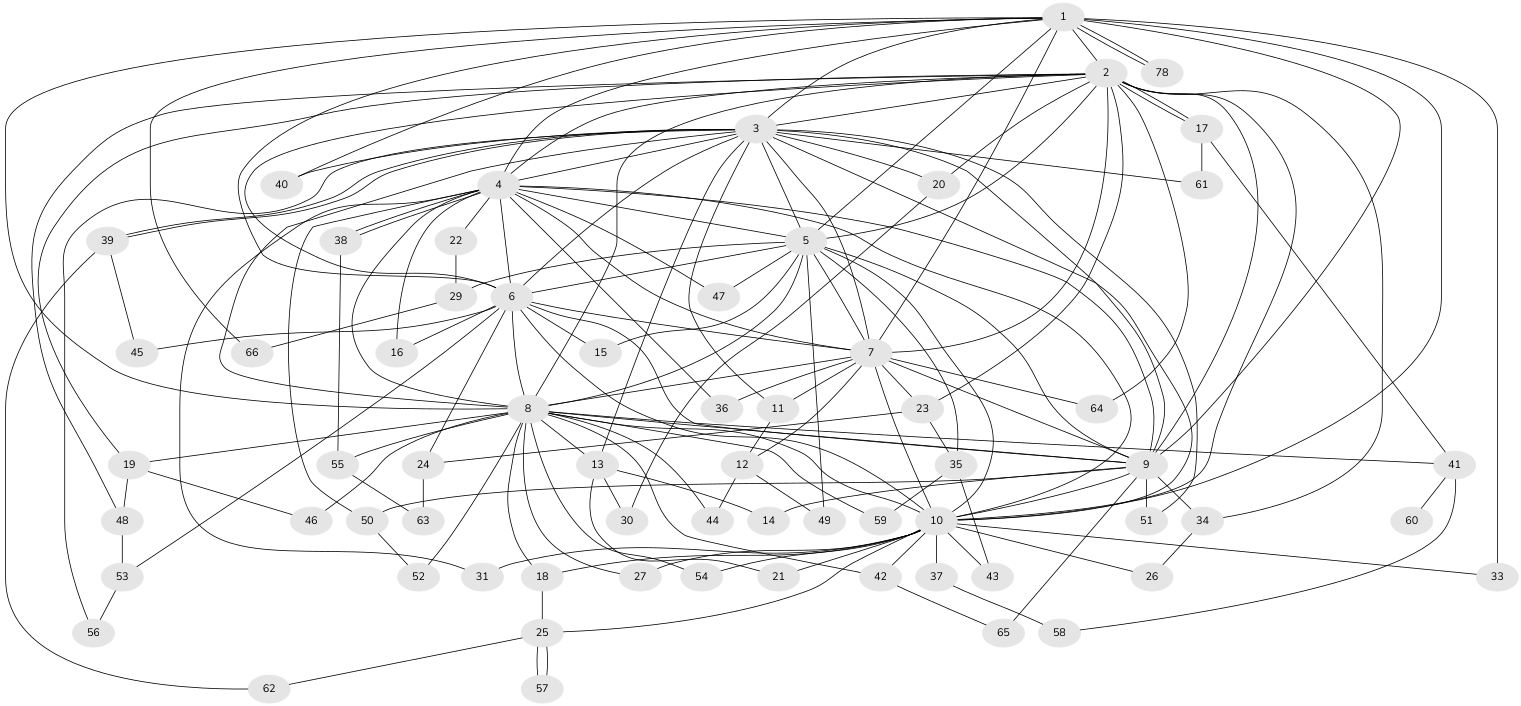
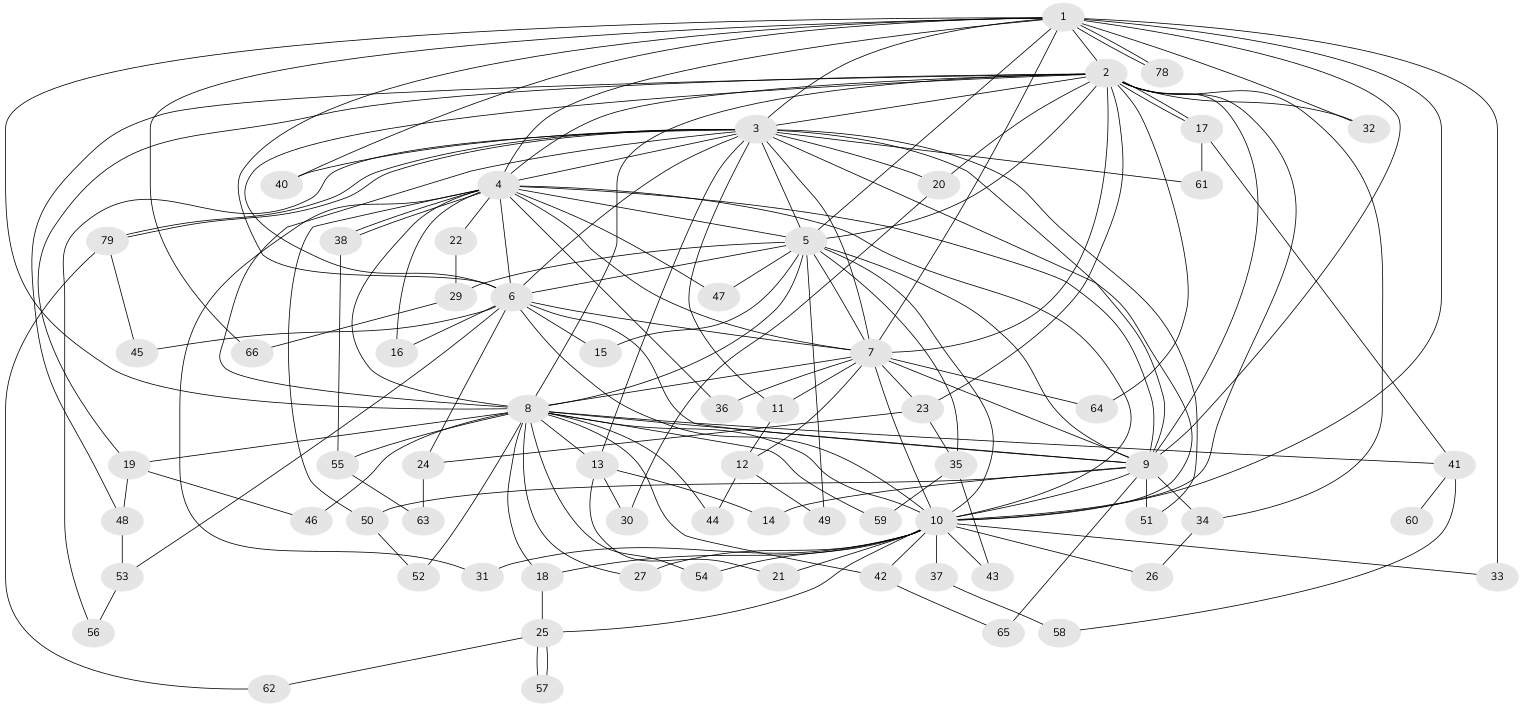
none -> (1369, 129)
(107, 241) -> (107, 241)
(515, 354) -> none
